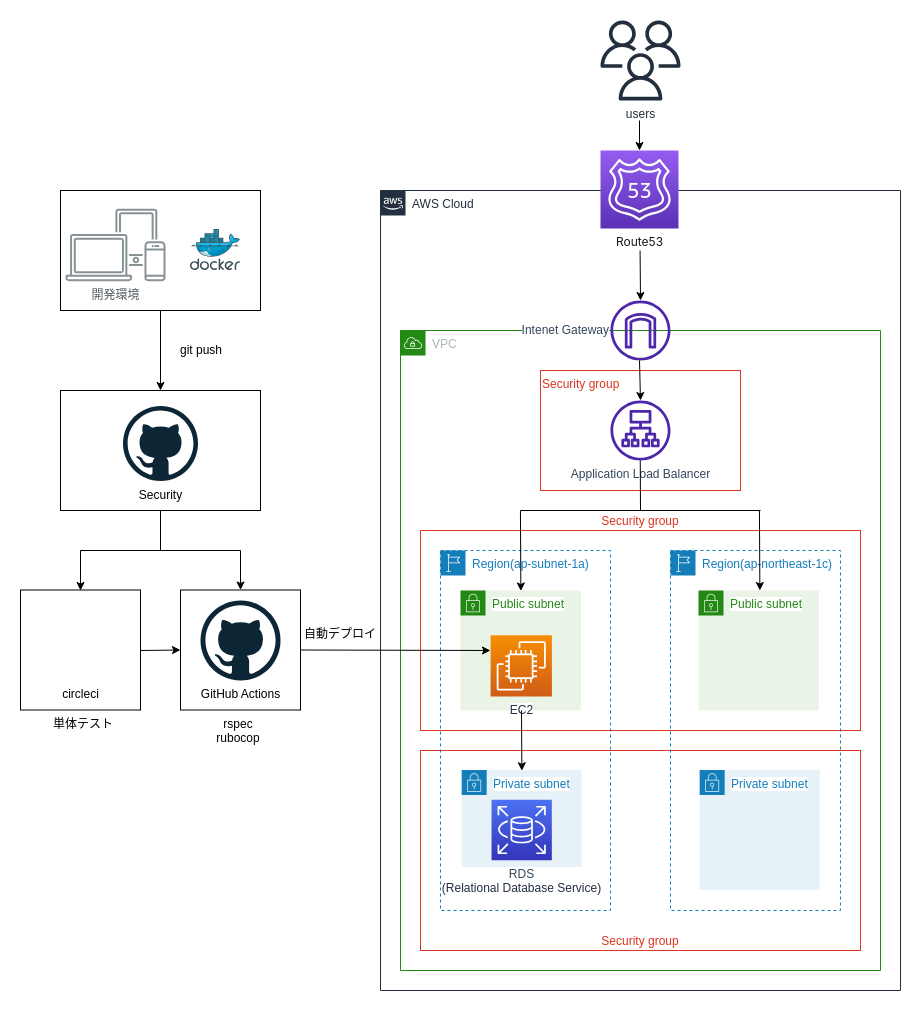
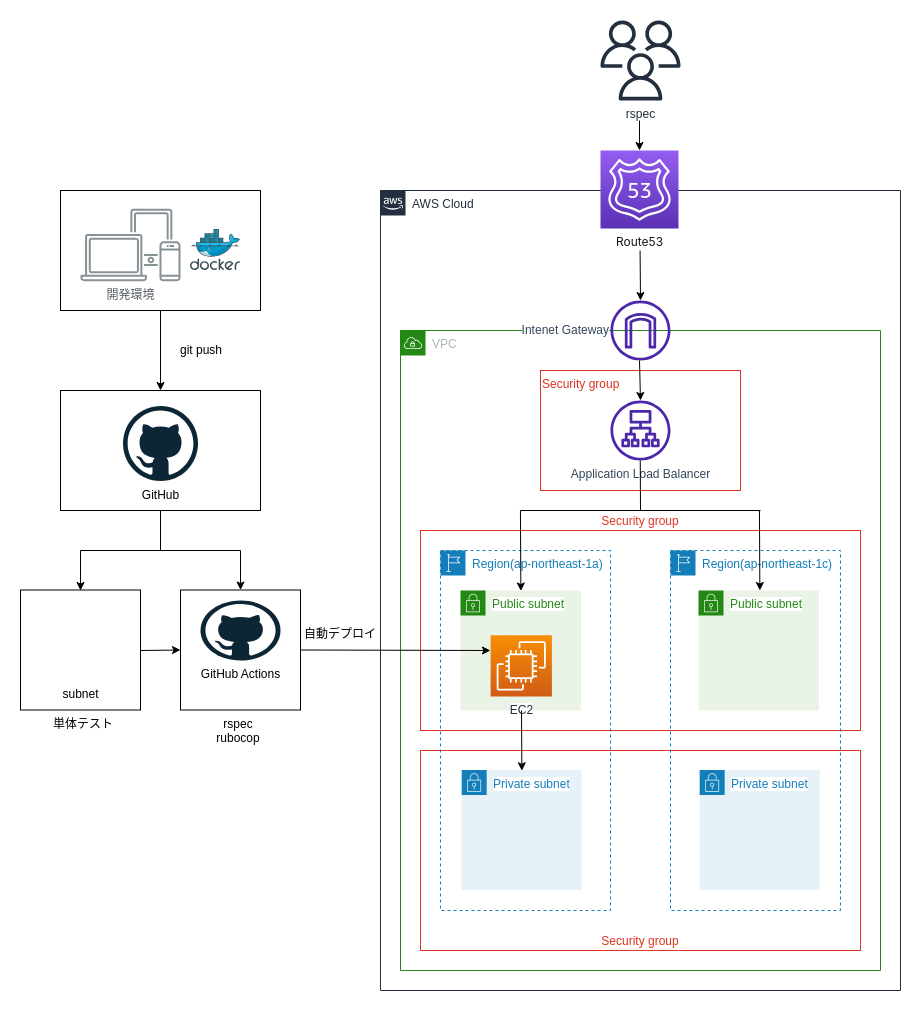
(641, 115) -> (641, 115)
(116, 245) -> (131, 245)
(161, 496) -> (161, 496)
(538, 565) -> (542, 572)
(241, 641) -> (241, 631)
(81, 695) -> (81, 695)
(522, 830) -> none
